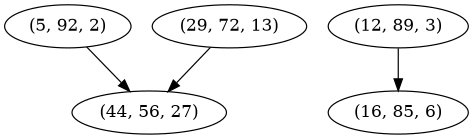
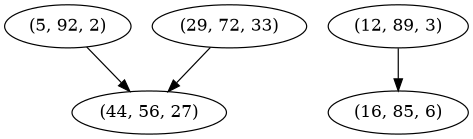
(229, 26) -> (229, 26)
